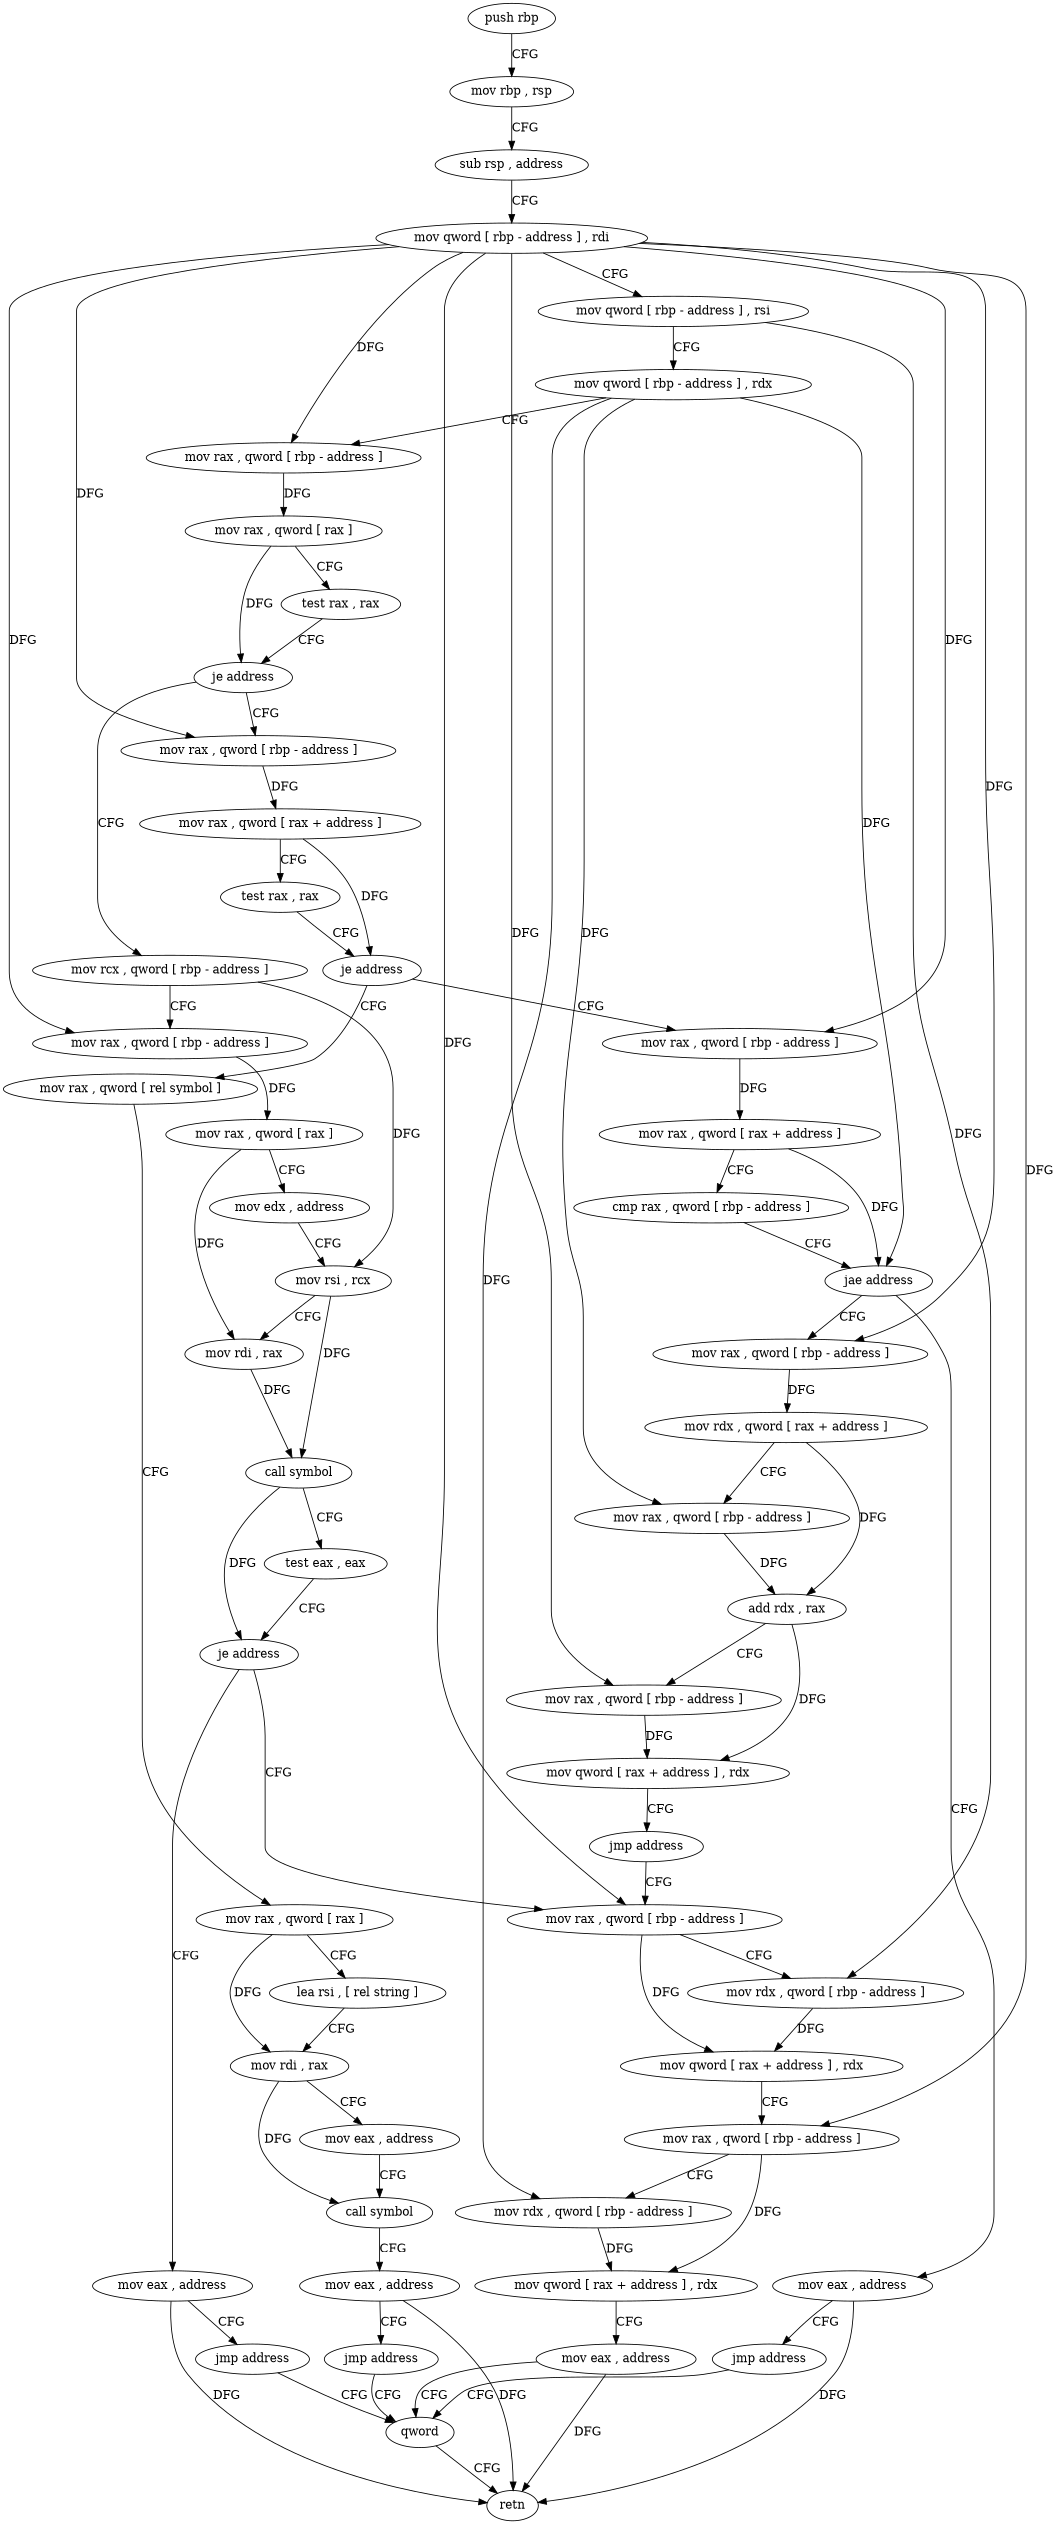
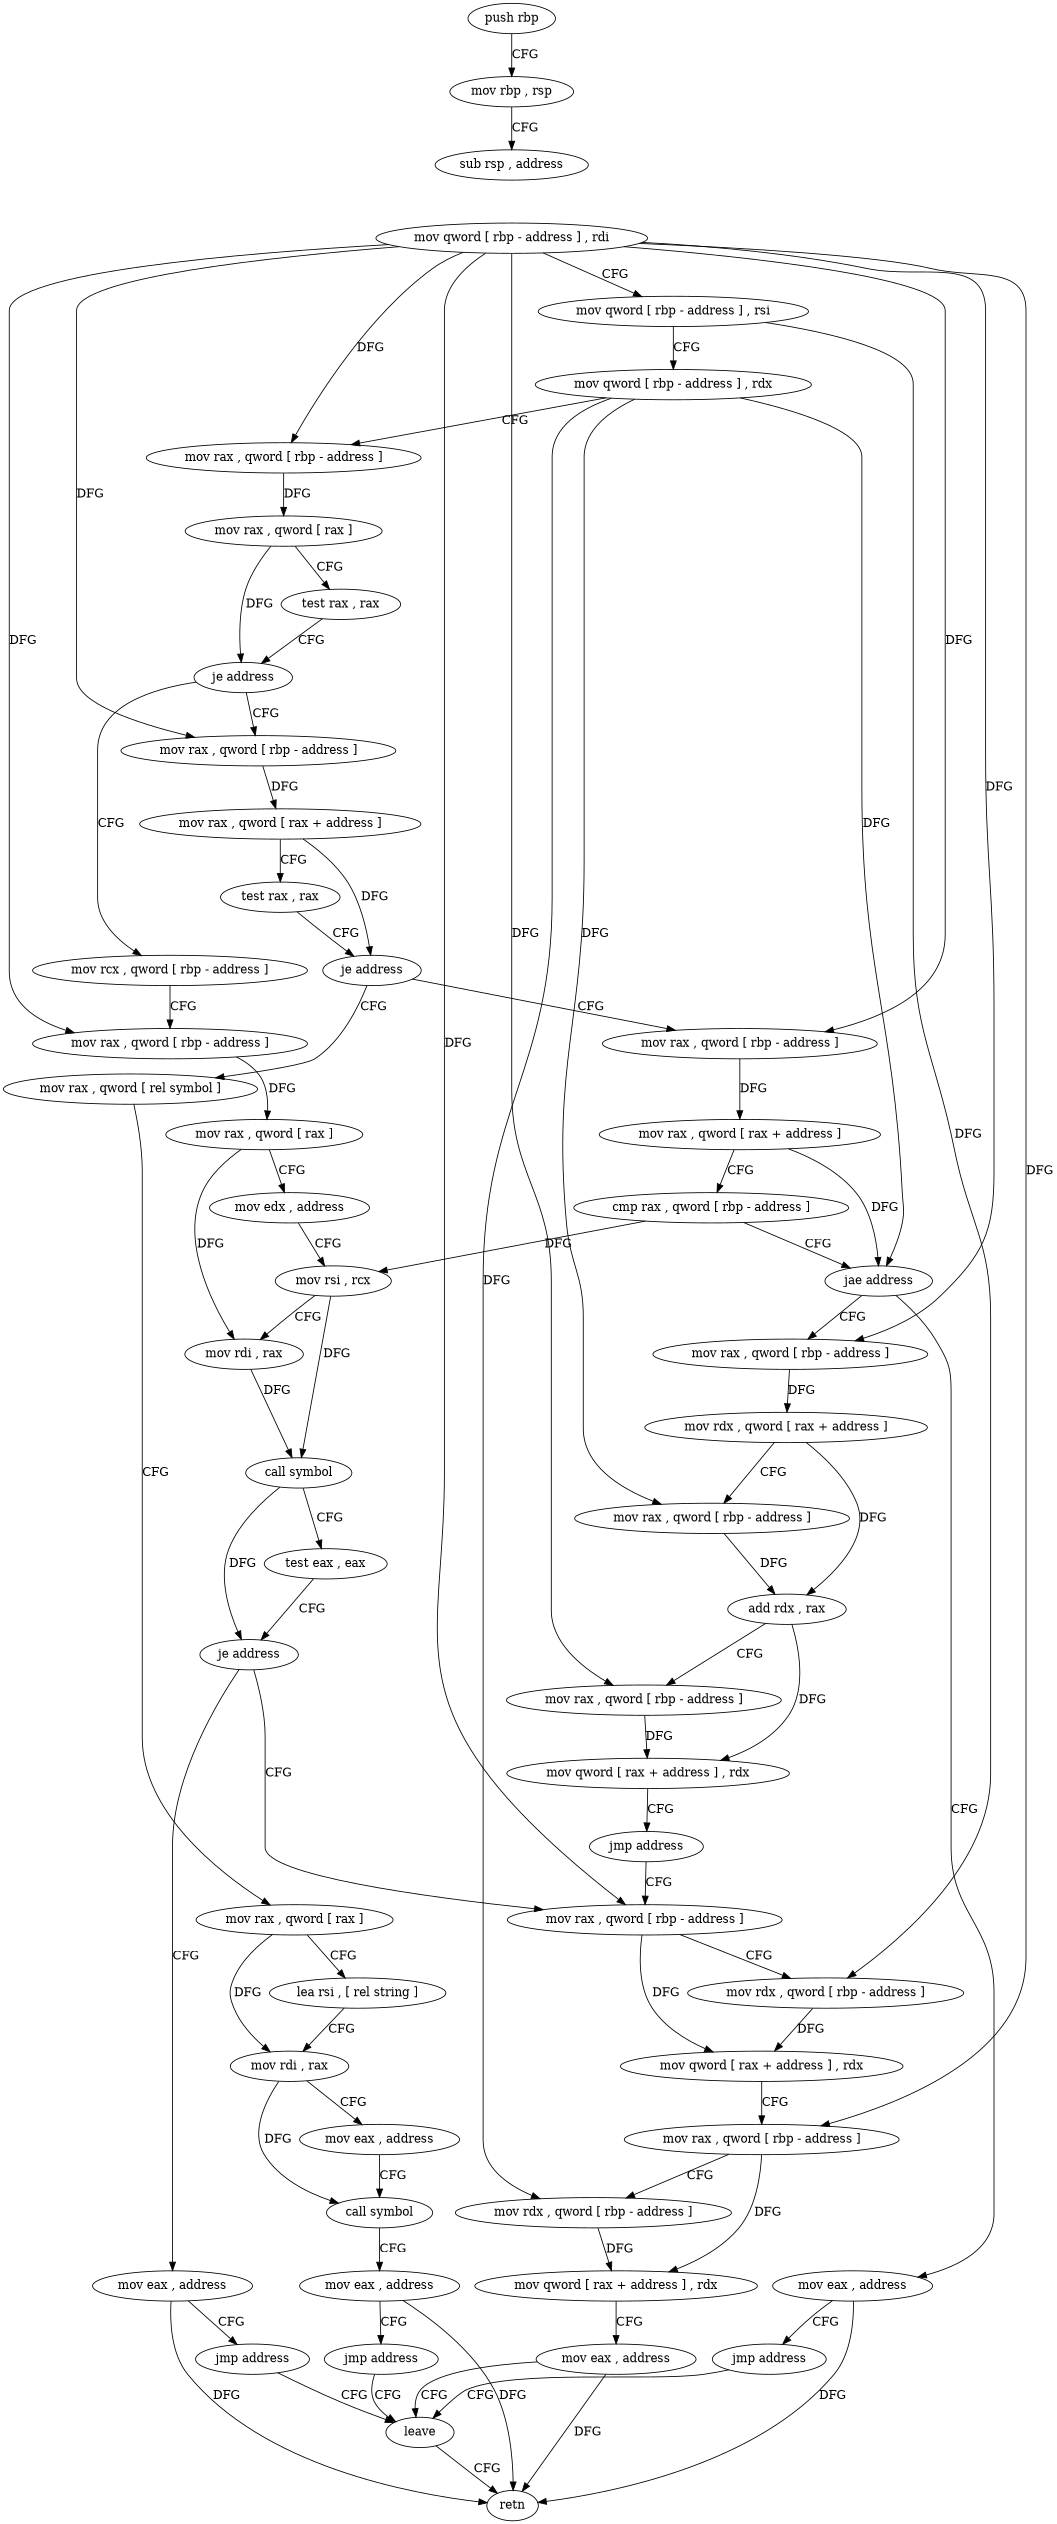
(512, 197) -> none
(393, 1087) -> (516, 1246)
(420, 2432) -> (420, 2432)
